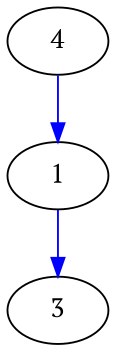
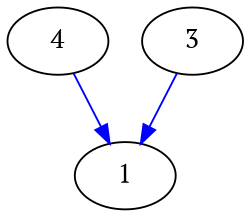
(58, 234) -> (163, 100)
